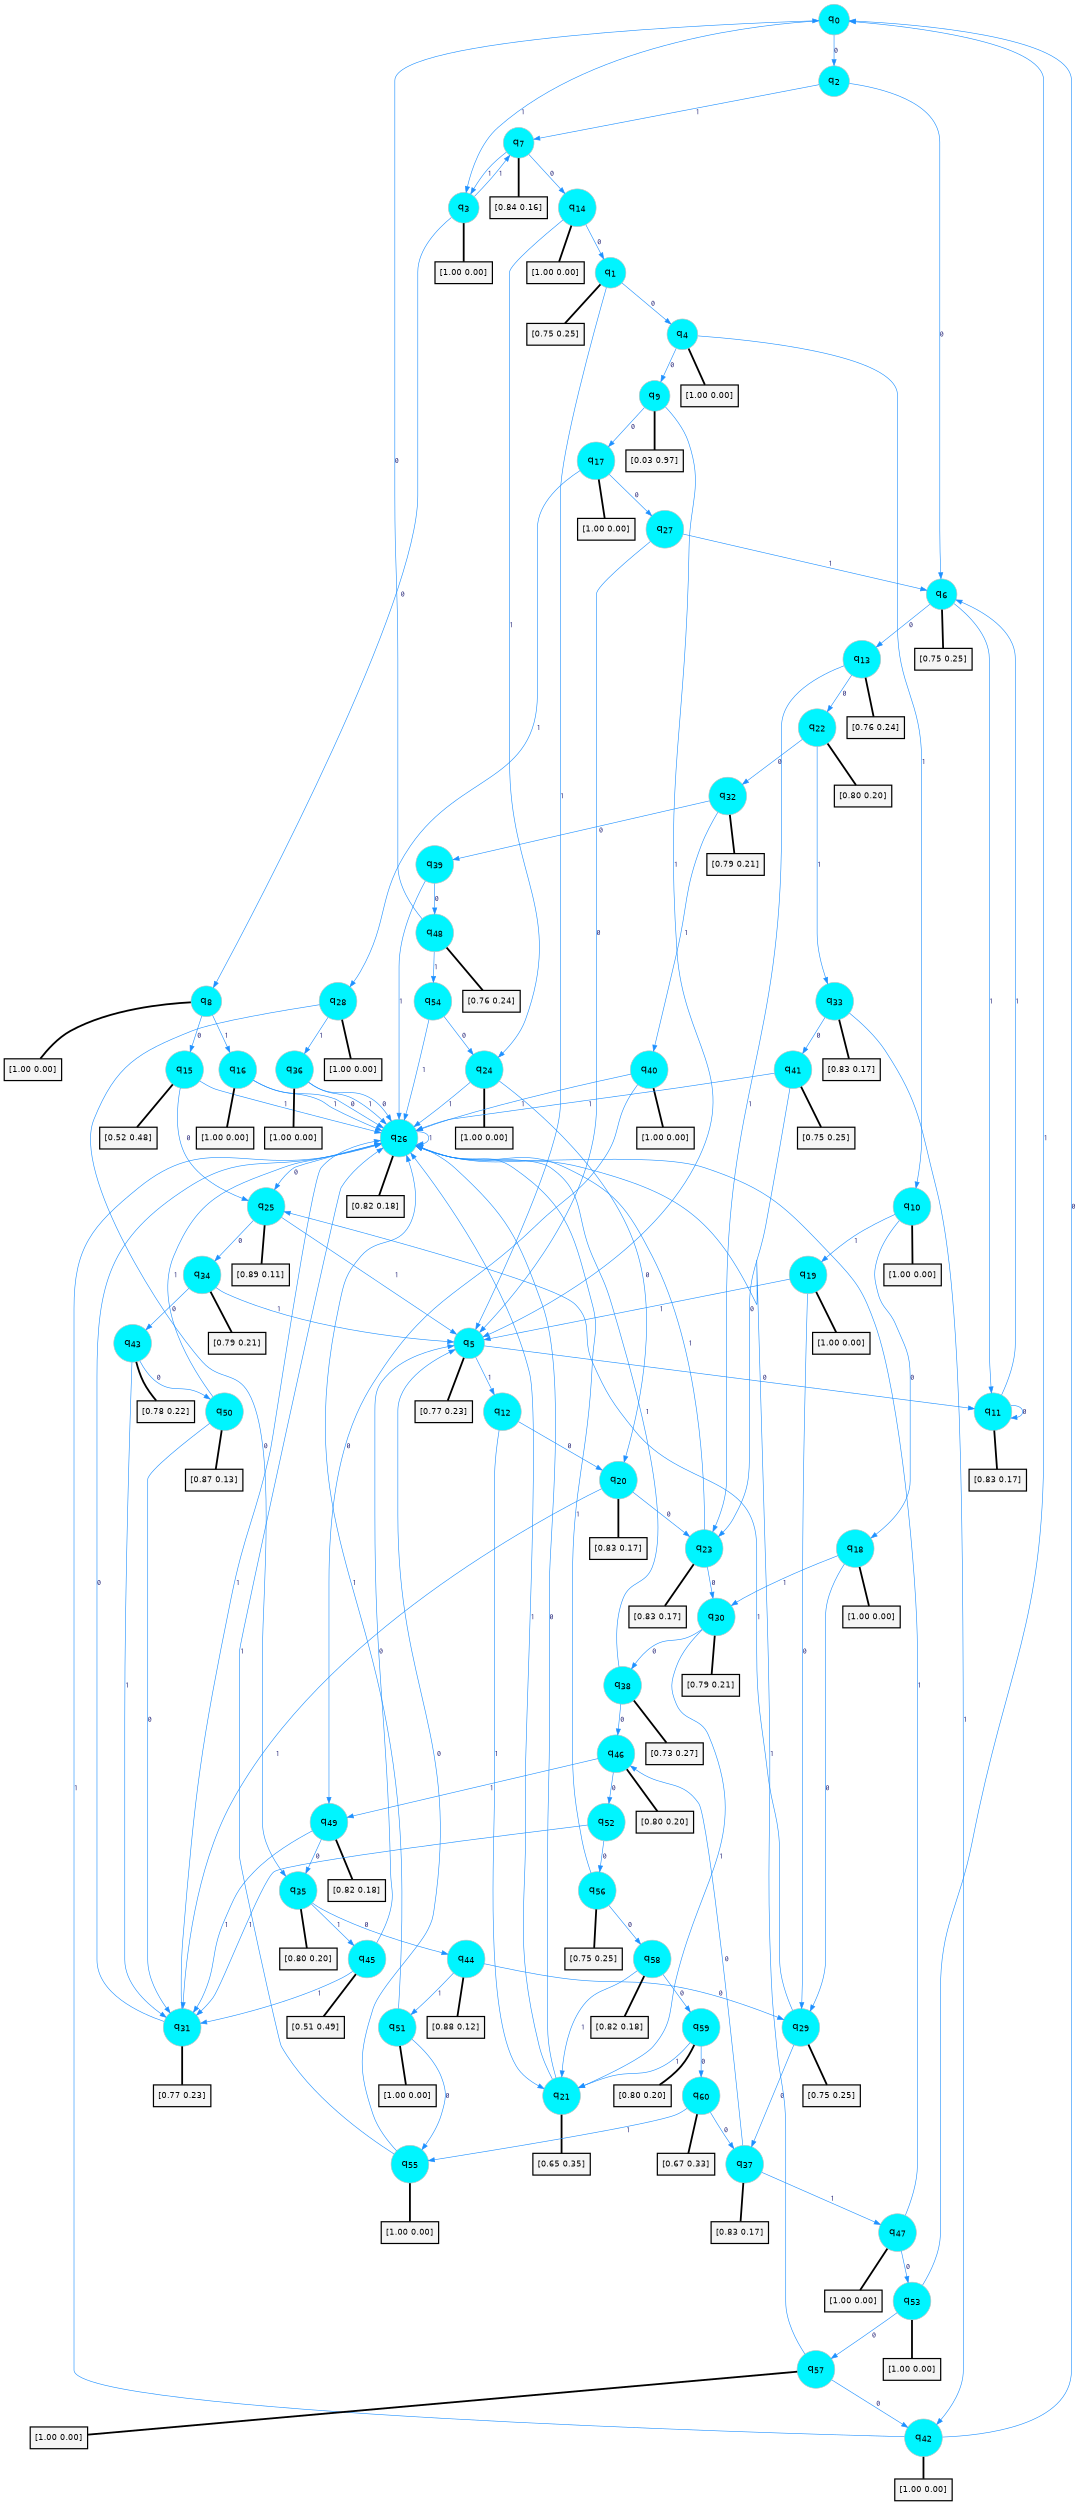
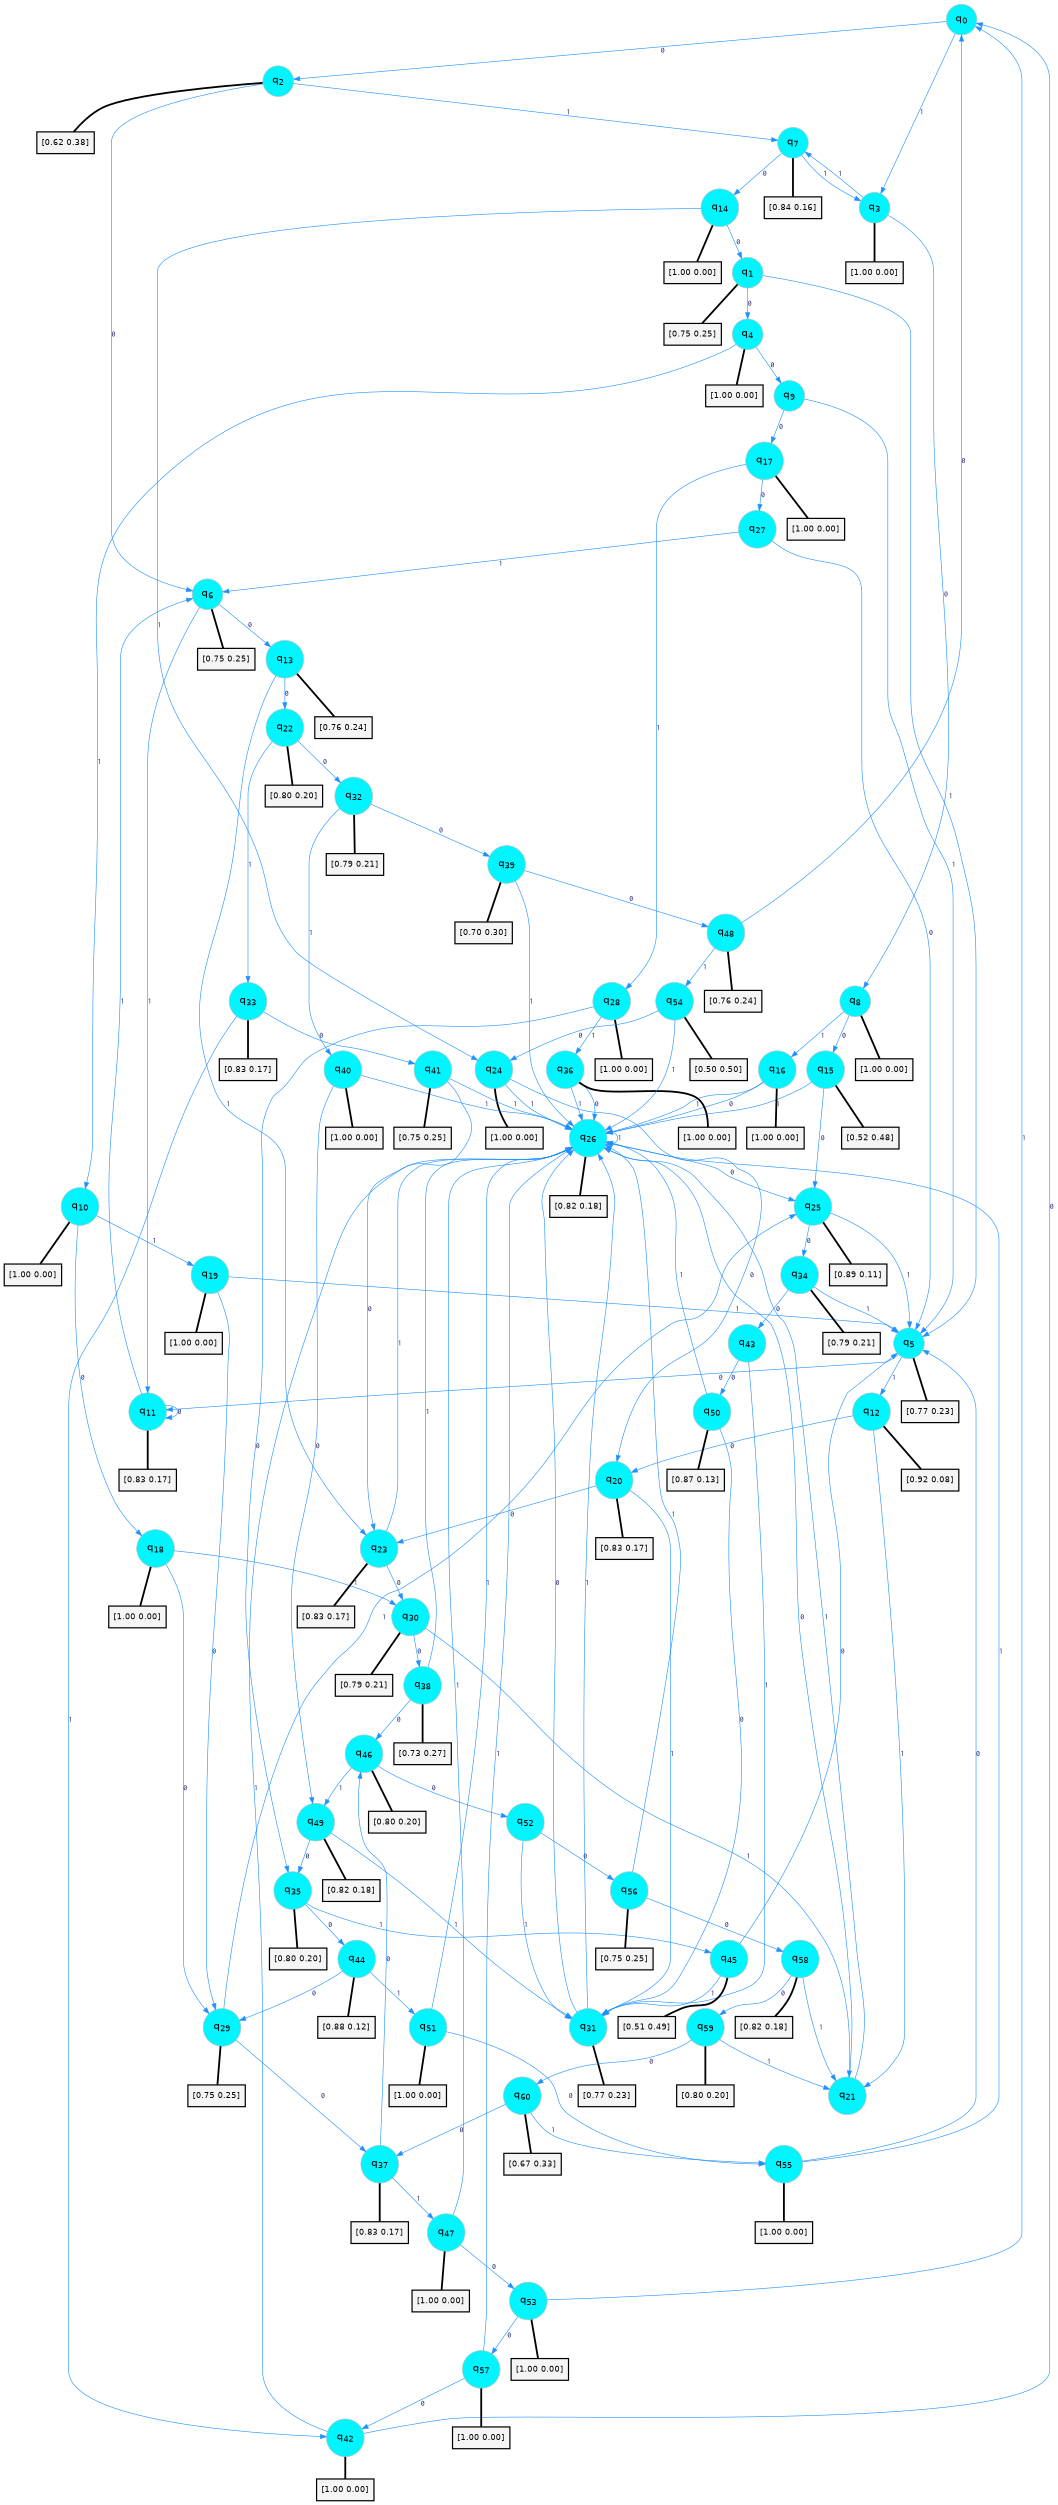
none -> (66, 143)
(655, 461) -> none
none -> (484, 933)
none -> (719, 1070)
(166, 1412) -> none
none -> (930, 1480)
(562, 2164) -> none
